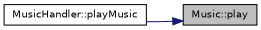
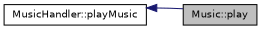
(160, 22) -> (170, 8)
